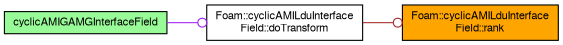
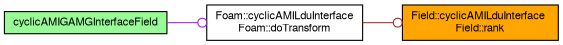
(285, 23) -> (285, 23)
(480, 23) -> (480, 23)
